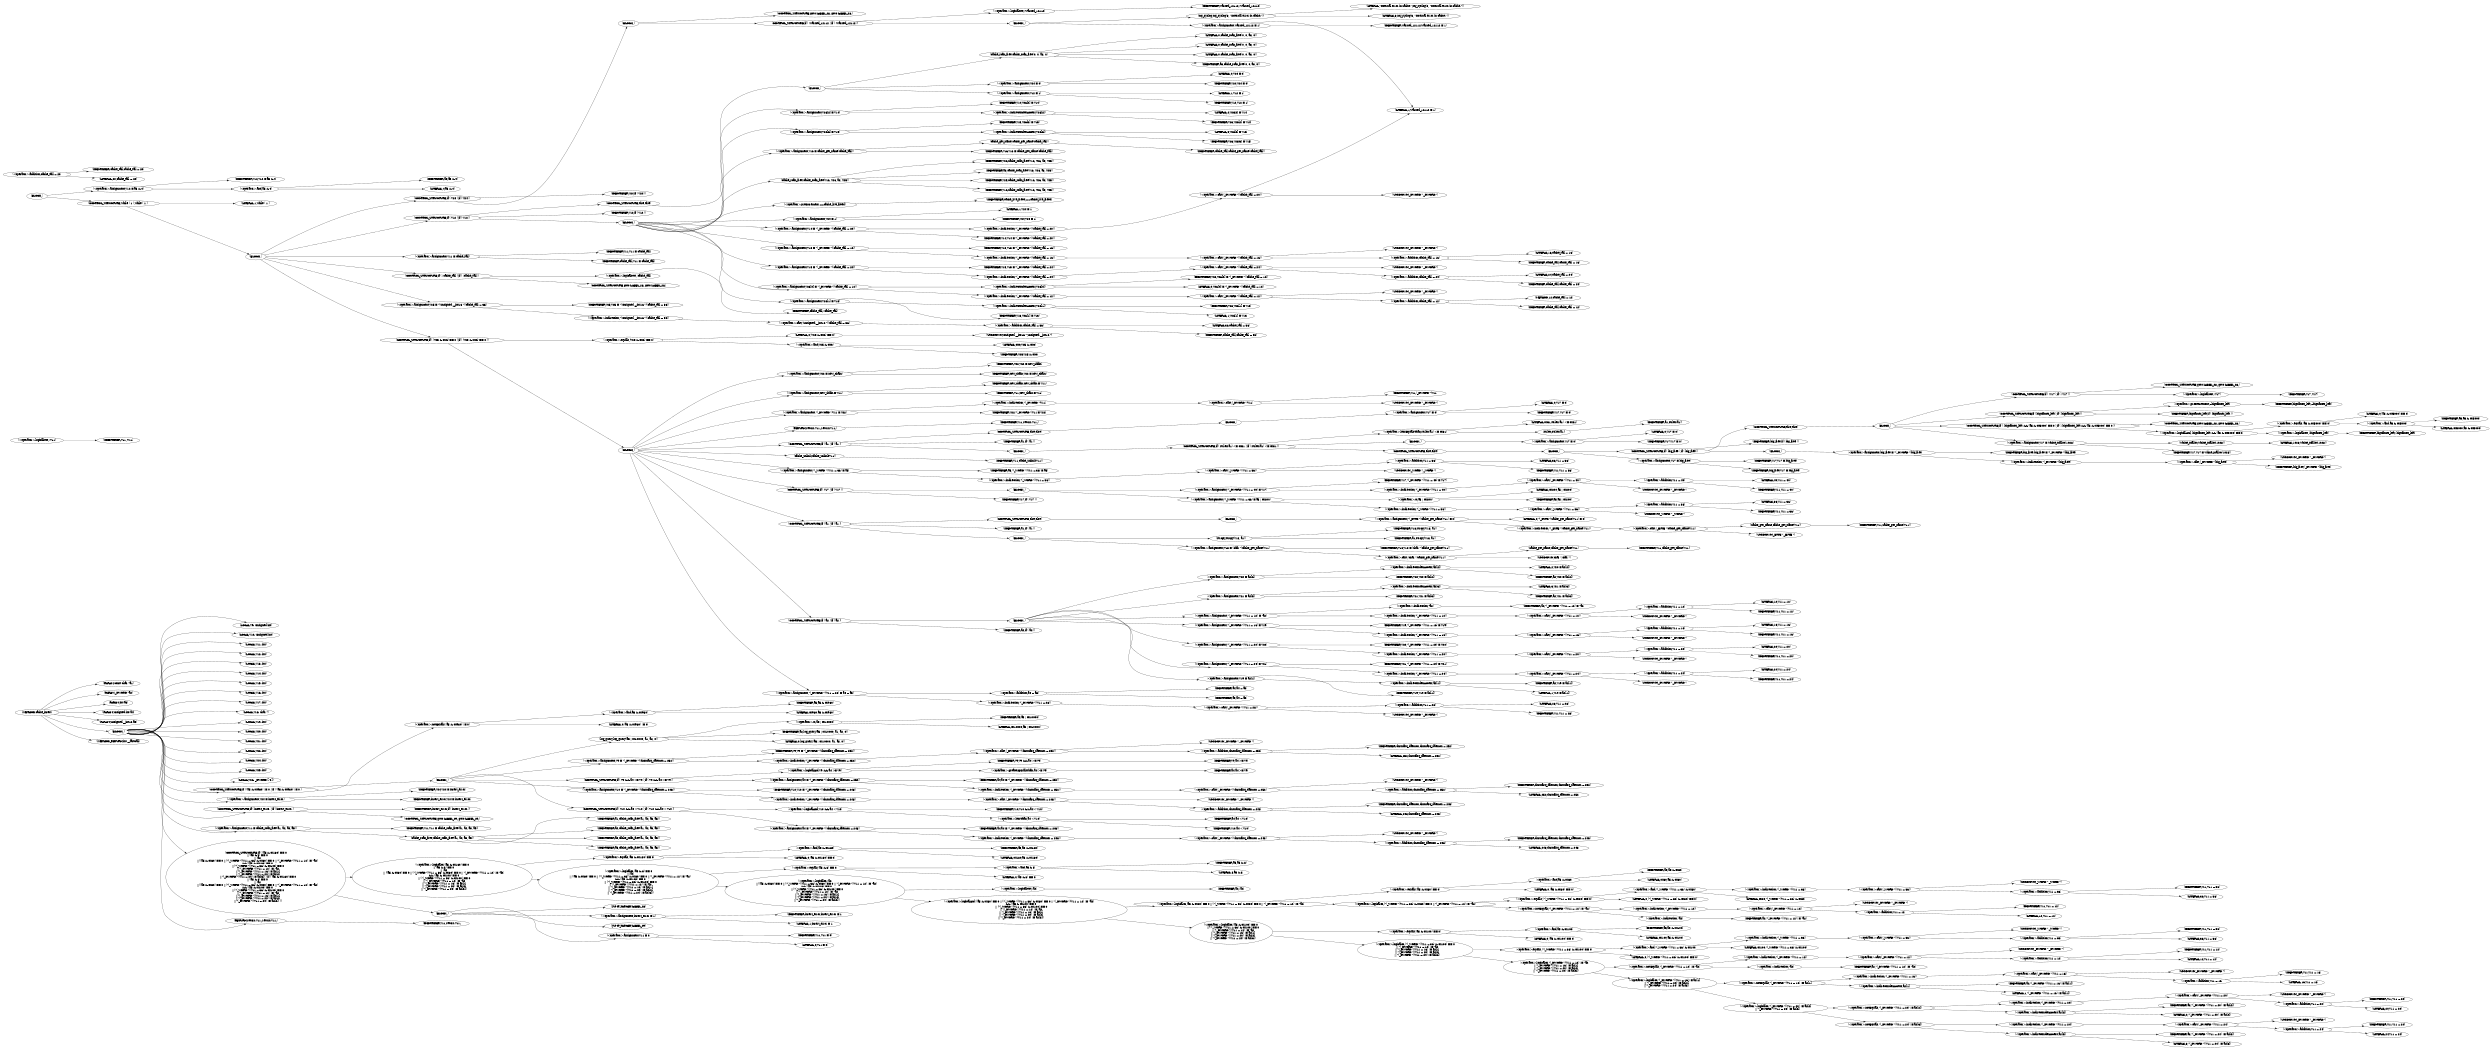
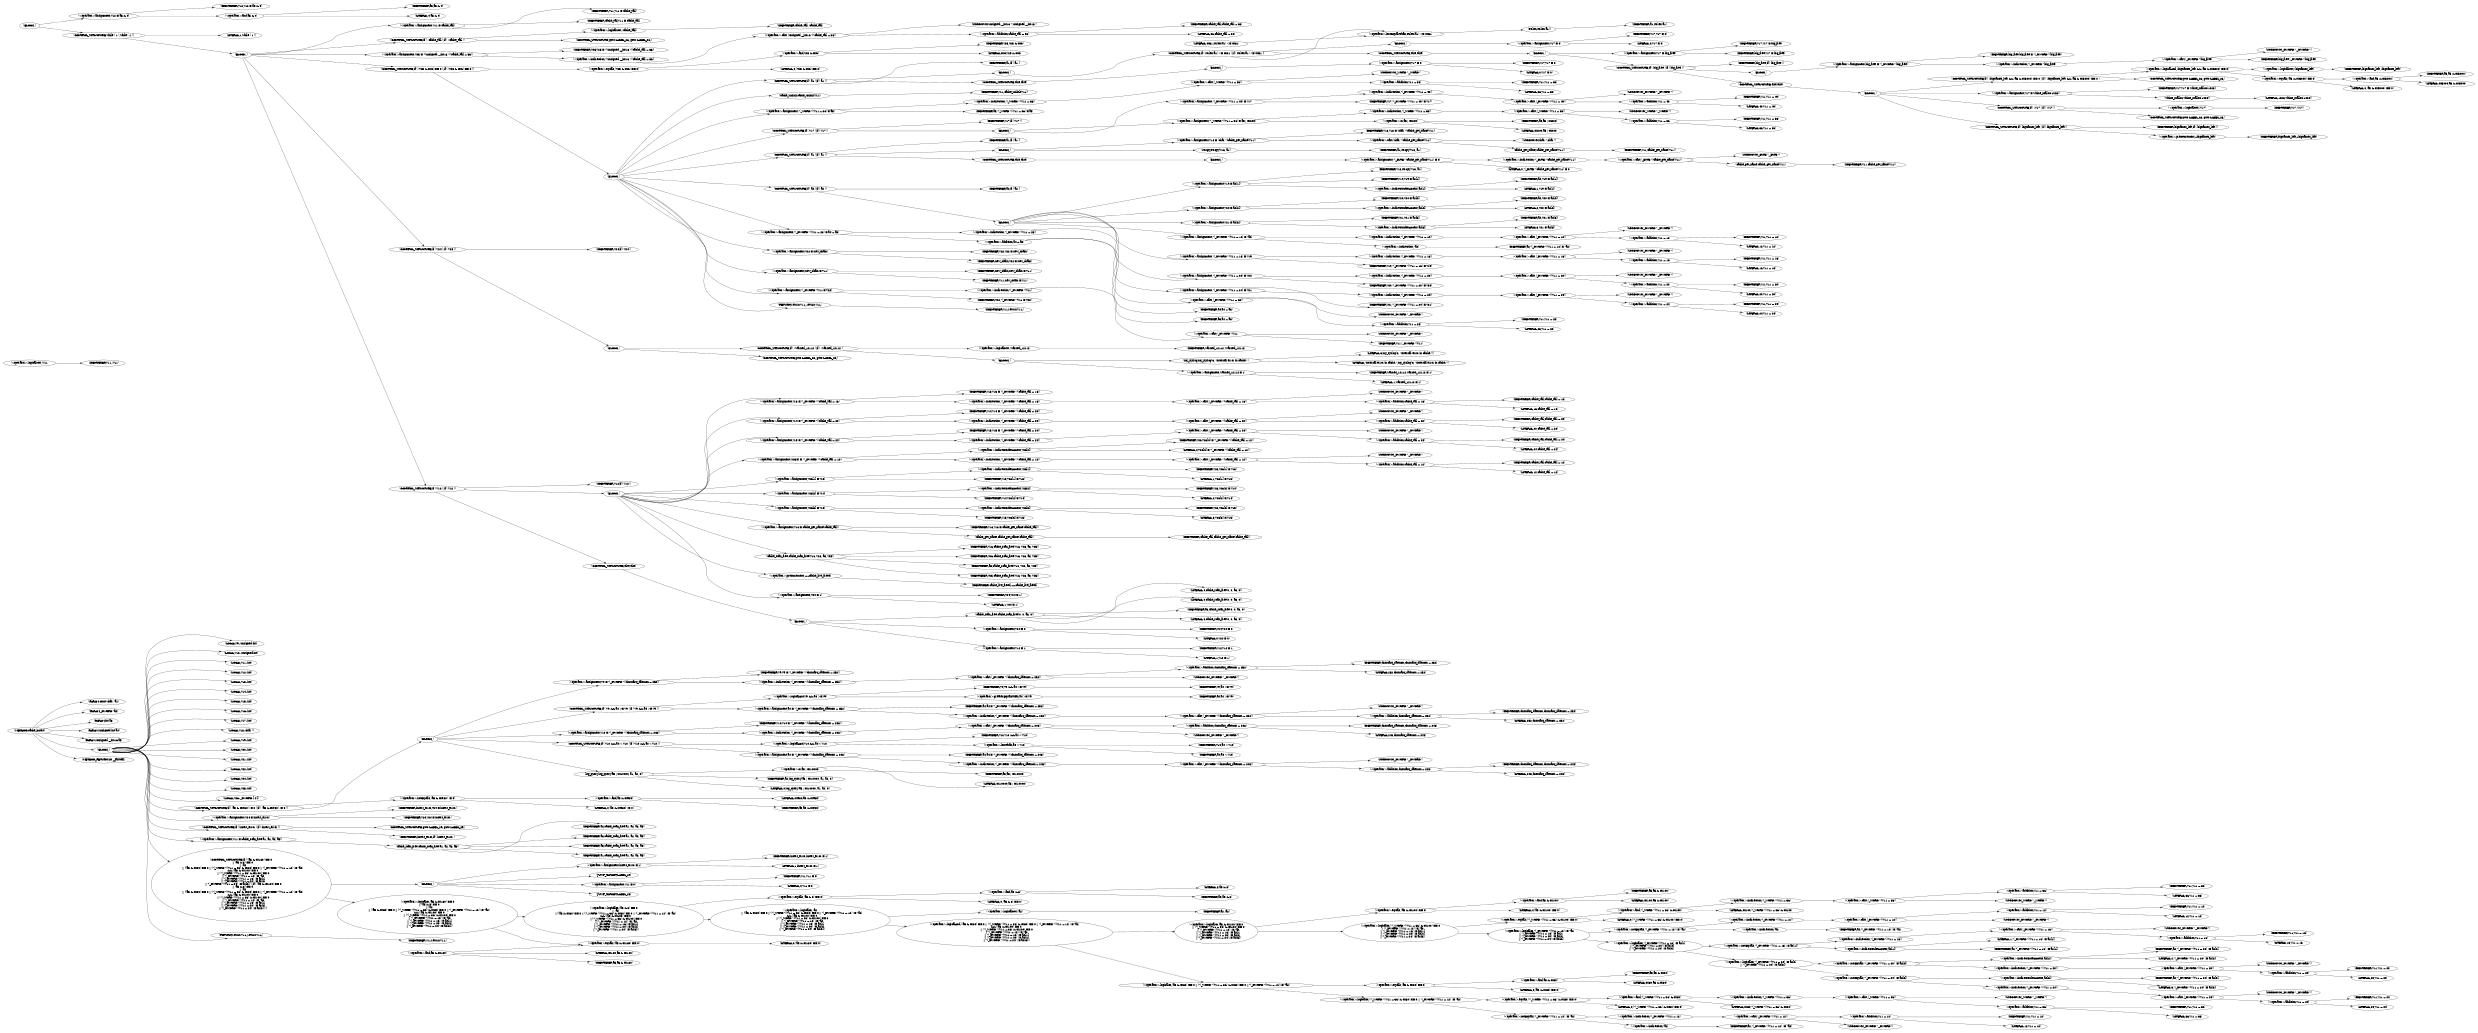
(1326, 157) -> (1311, 421)
(1554, 298) -> (1539, 472)
(908, 335) -> (902, 29)
(1486, 427) -> (1305, 40)
(1319, 534) -> (1305, 176)
(442, 829) -> none
(724, 853) -> (517, 949)
